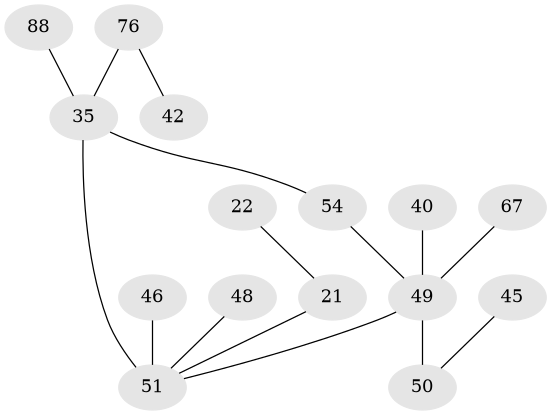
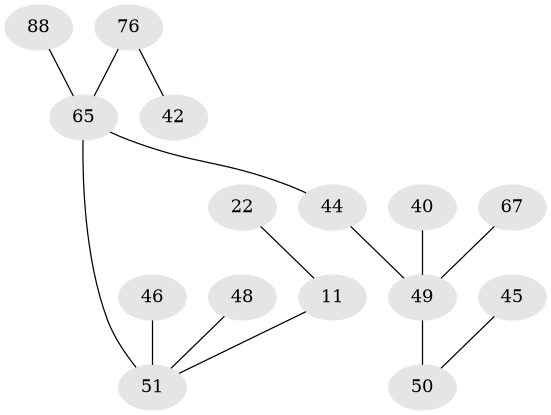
(84, 118) -> (84, 118)
(332, 208) -> (332, 208)
(332, 298) -> (332, 298)
(291, 349) -> none
